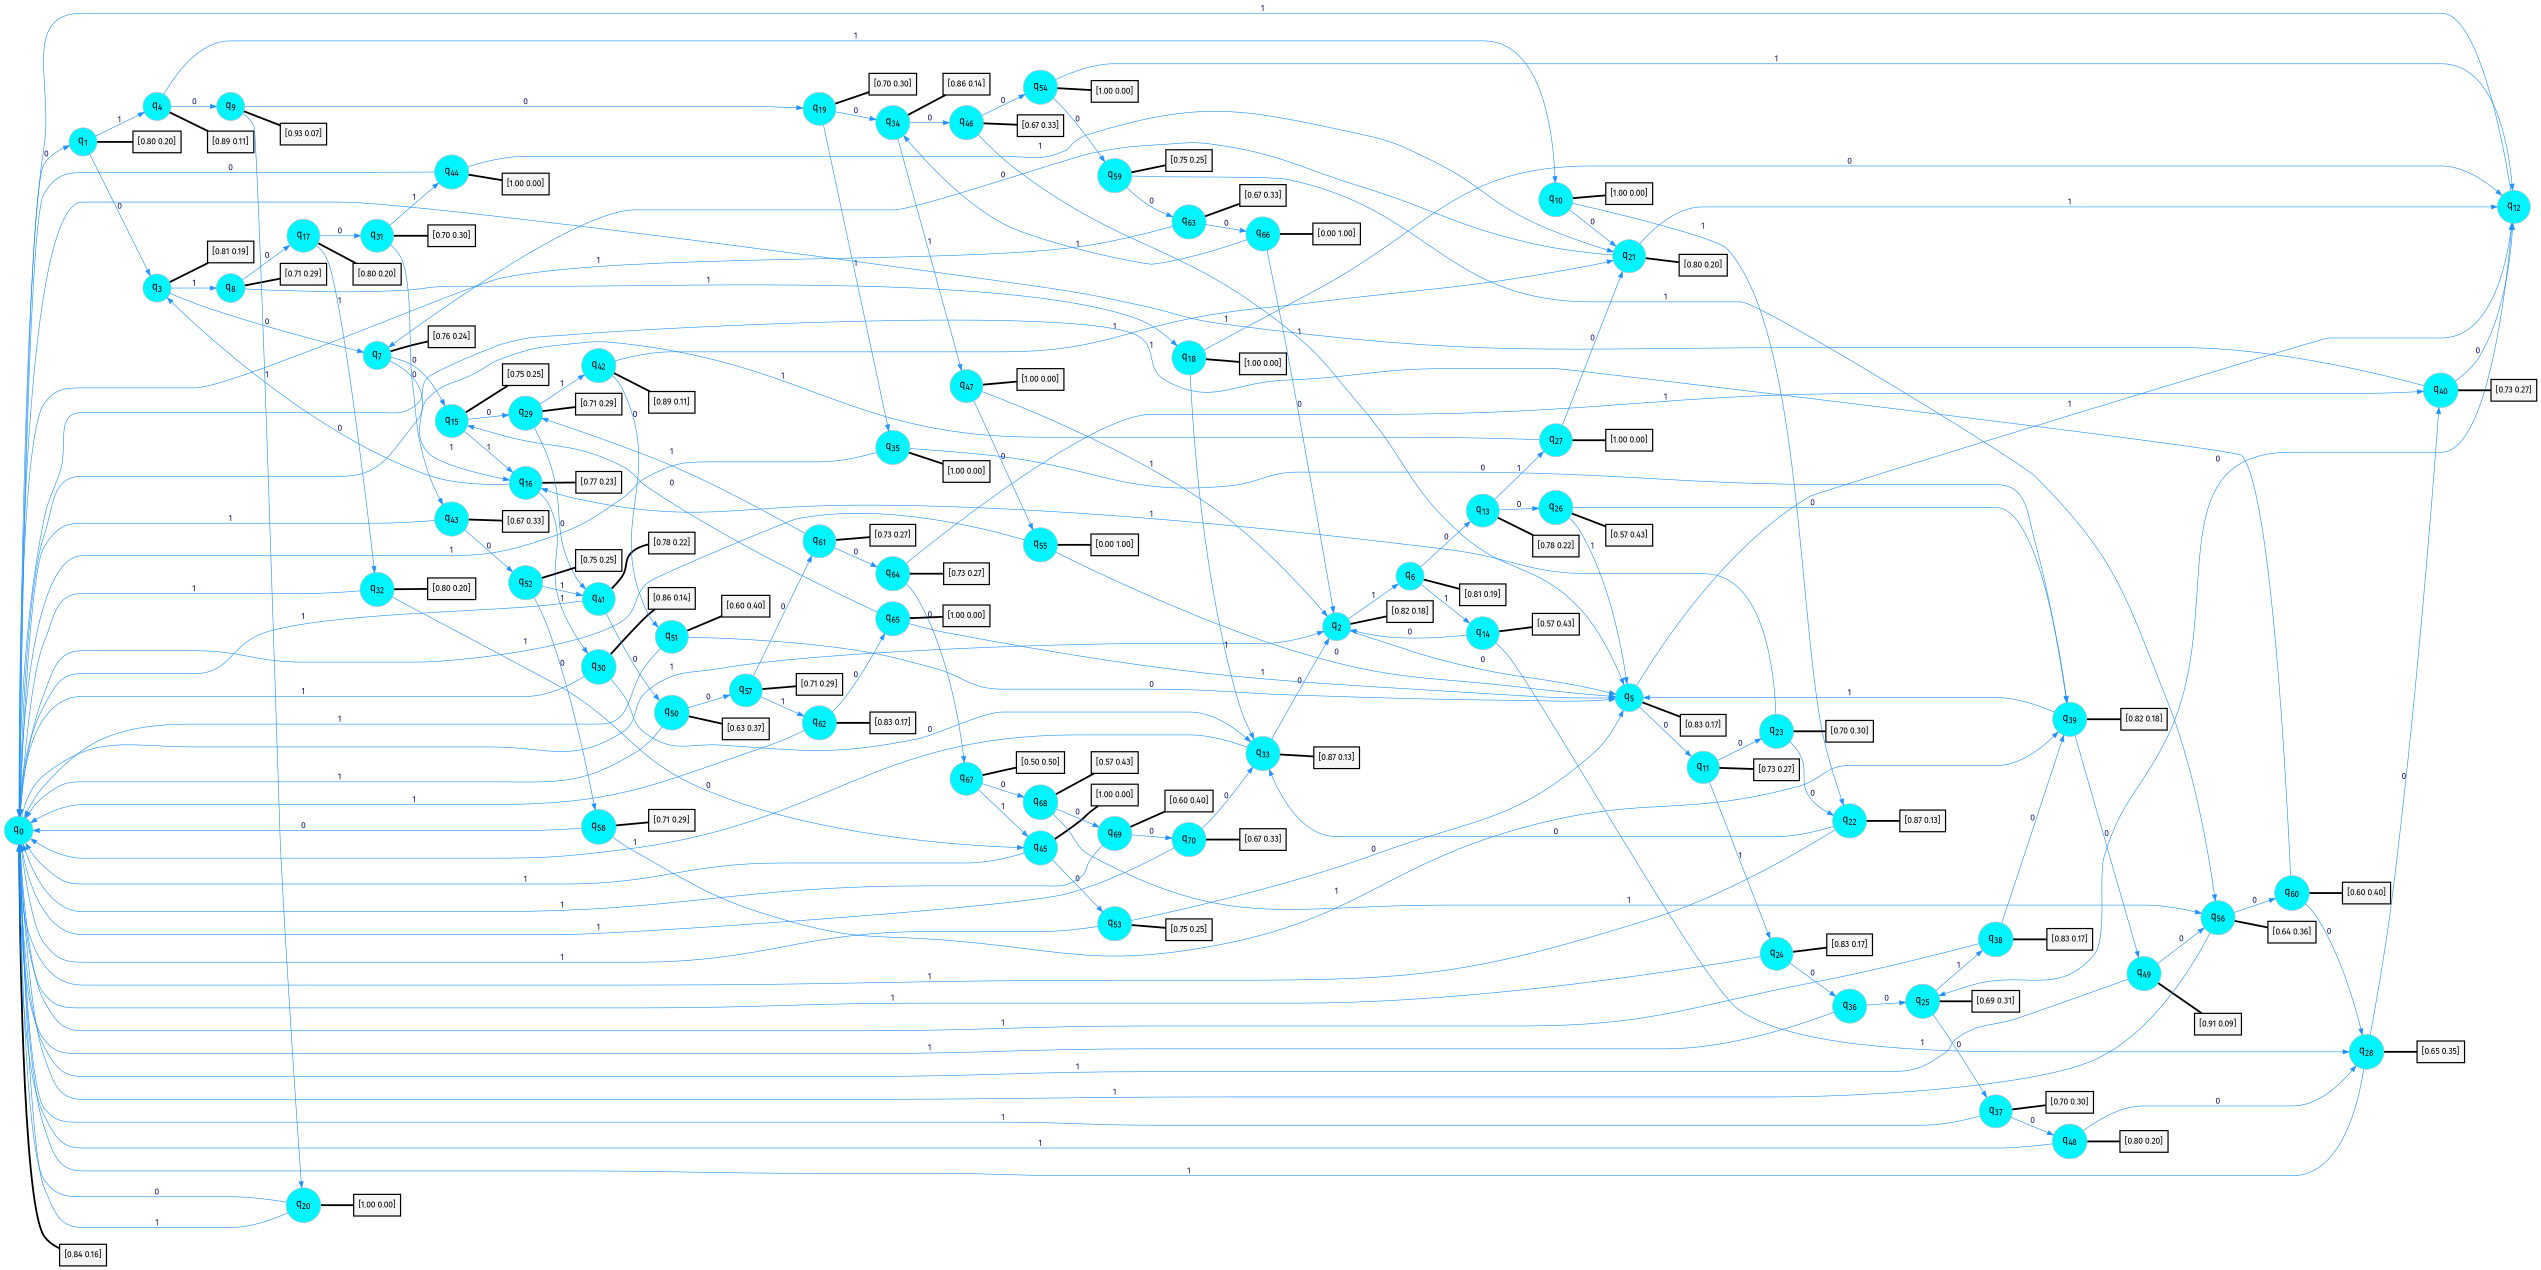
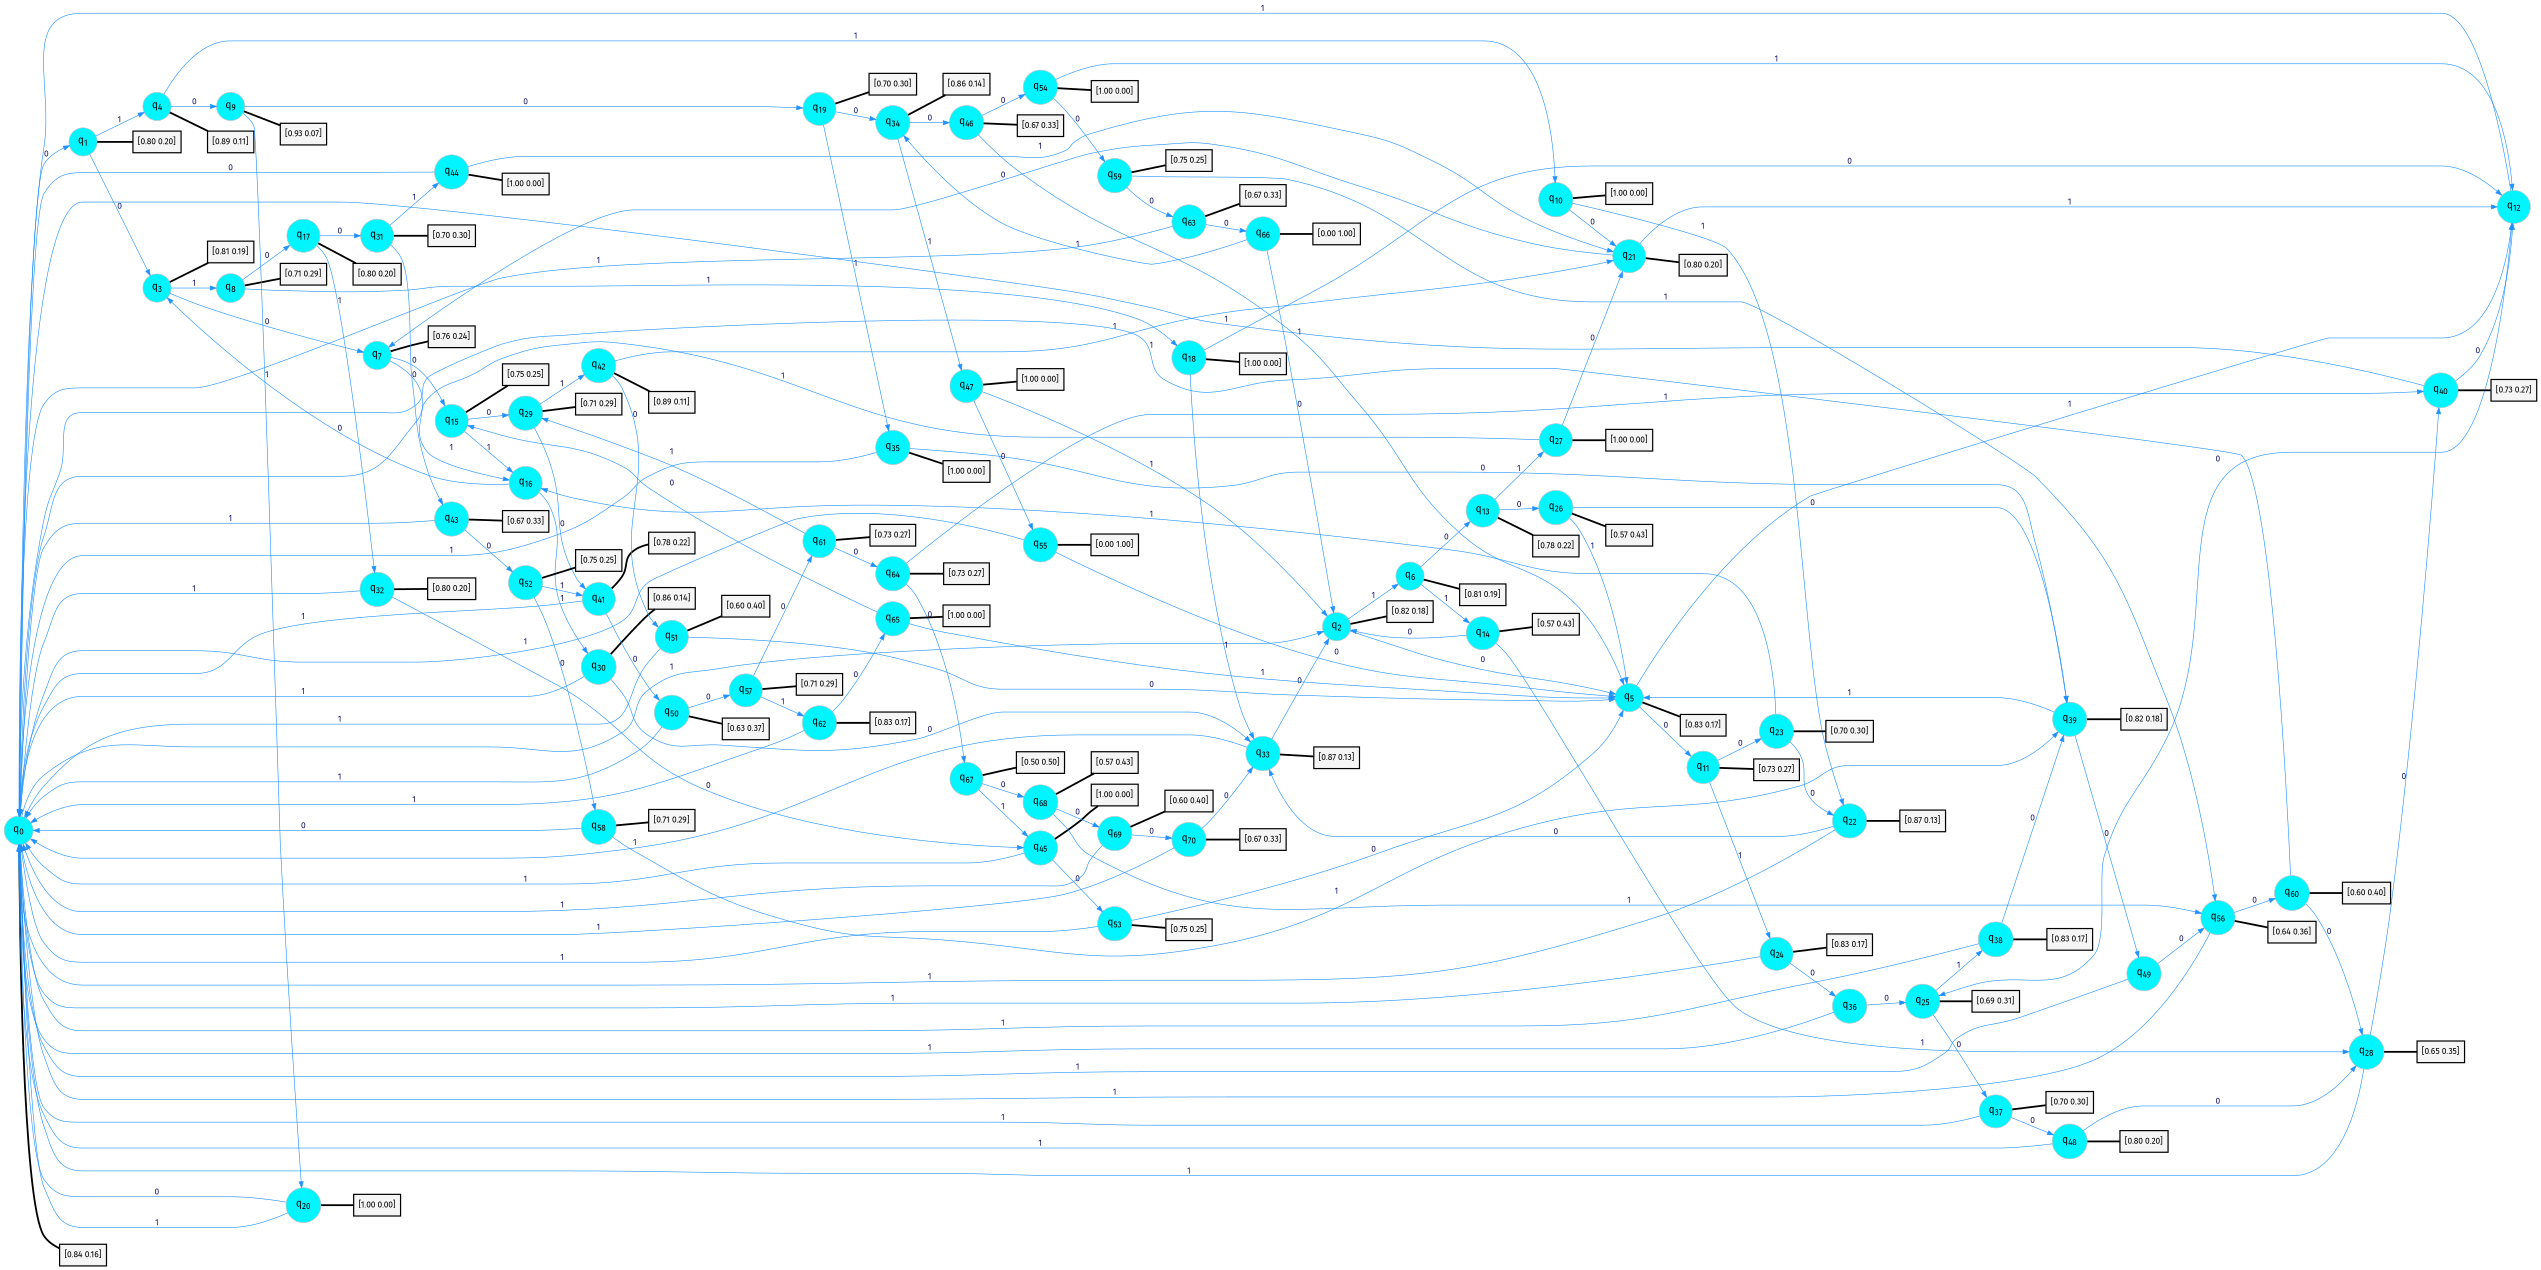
(599, 482) -> none
(2218, 1024) -> none
